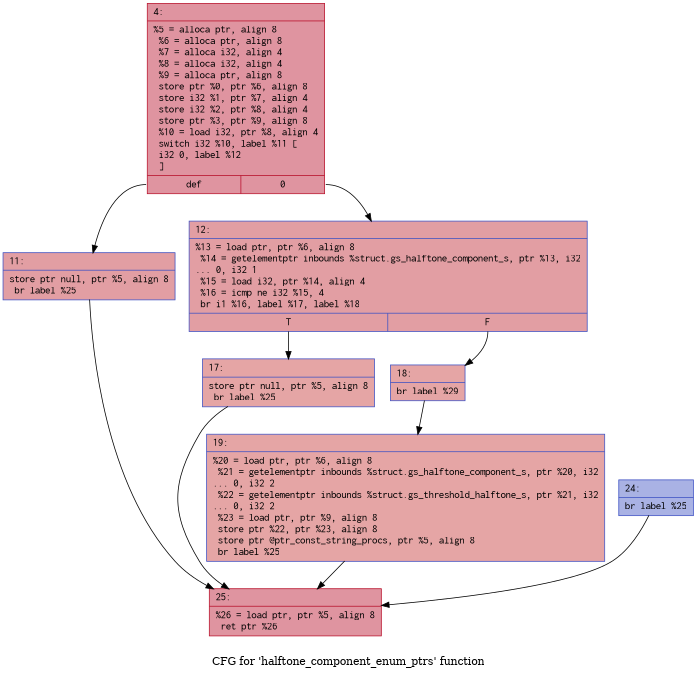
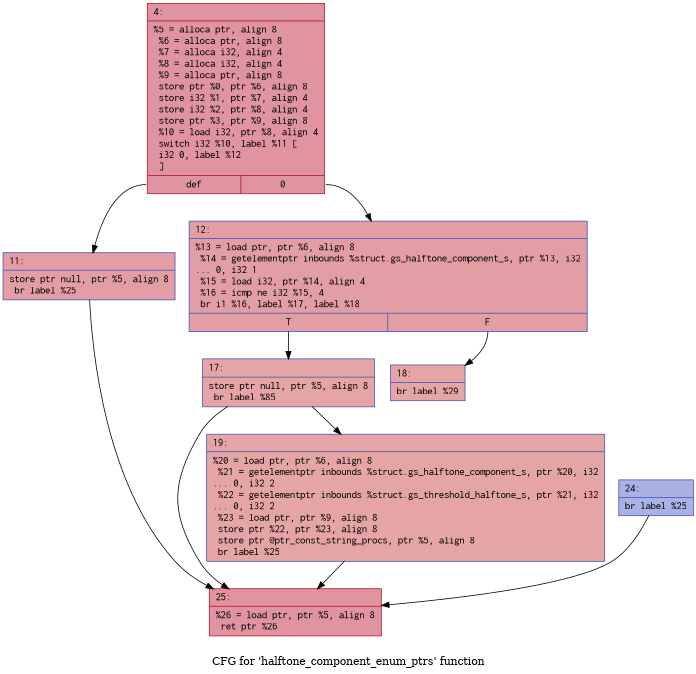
(242, 397) -> (242, 397)
(422, 414) -> (324, 418)
